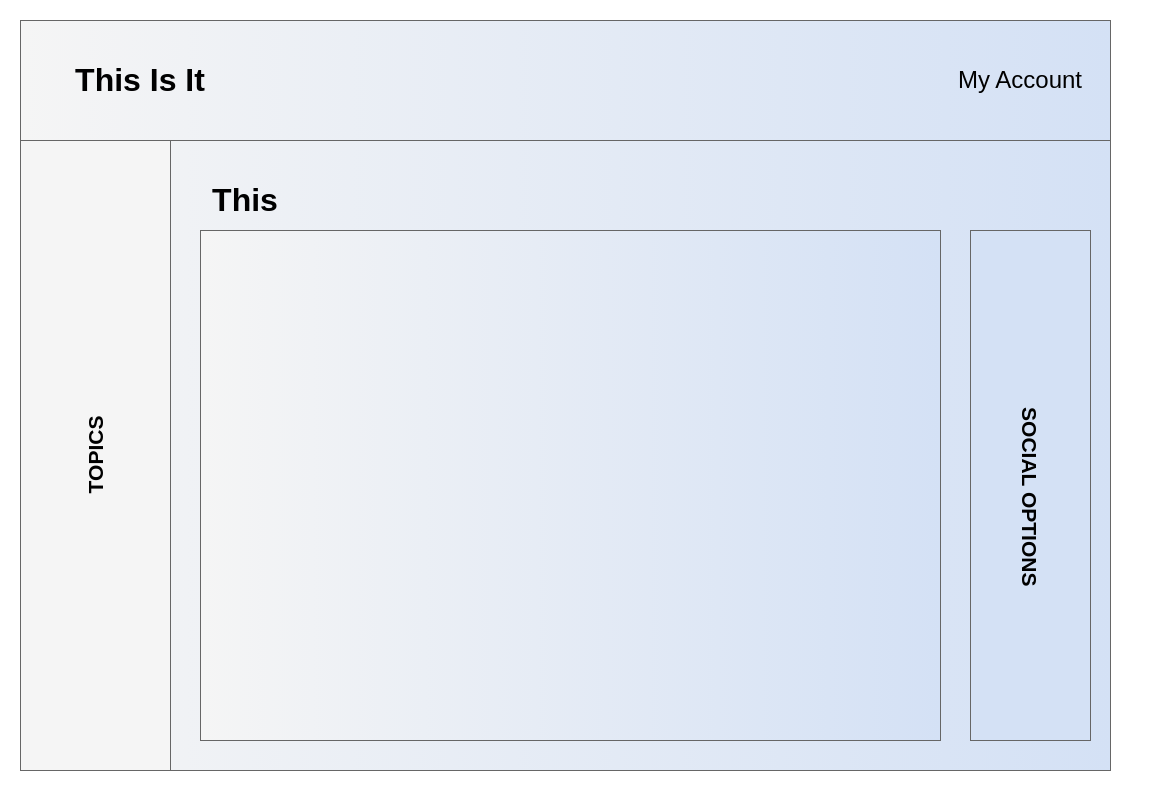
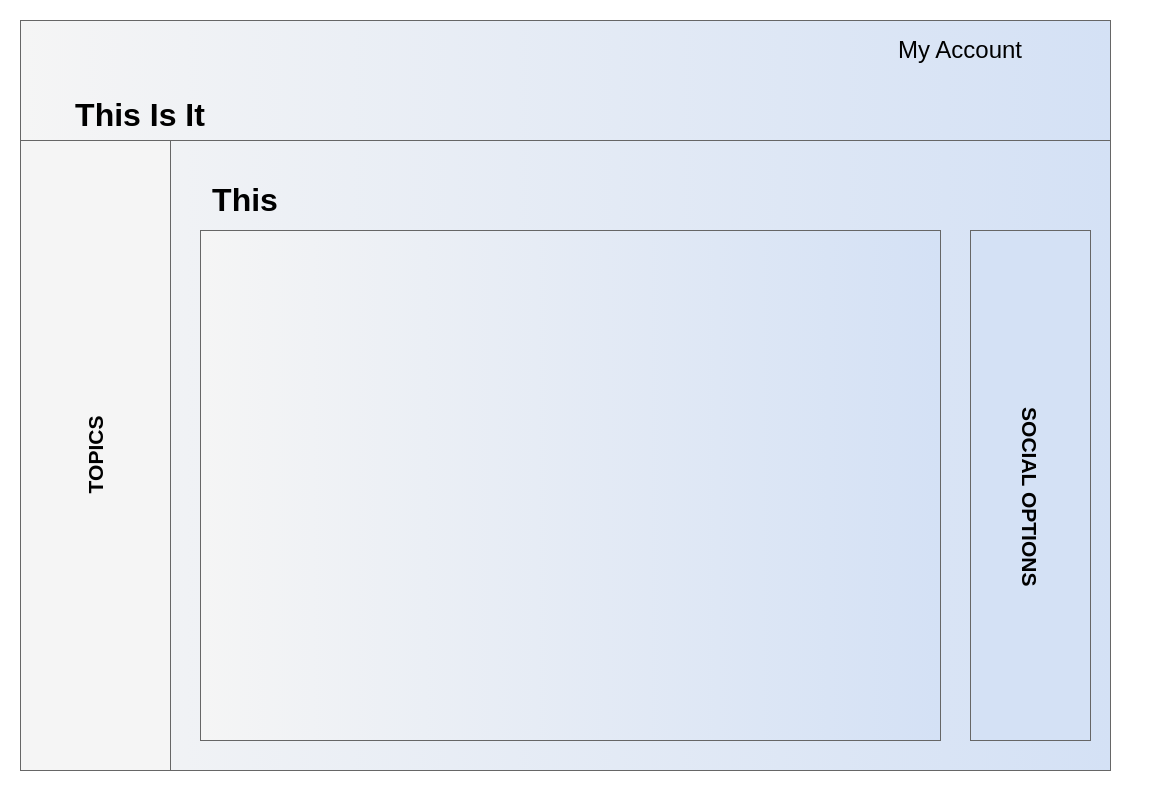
(141, 81) -> (141, 116)
(1021, 81) -> (961, 51)
